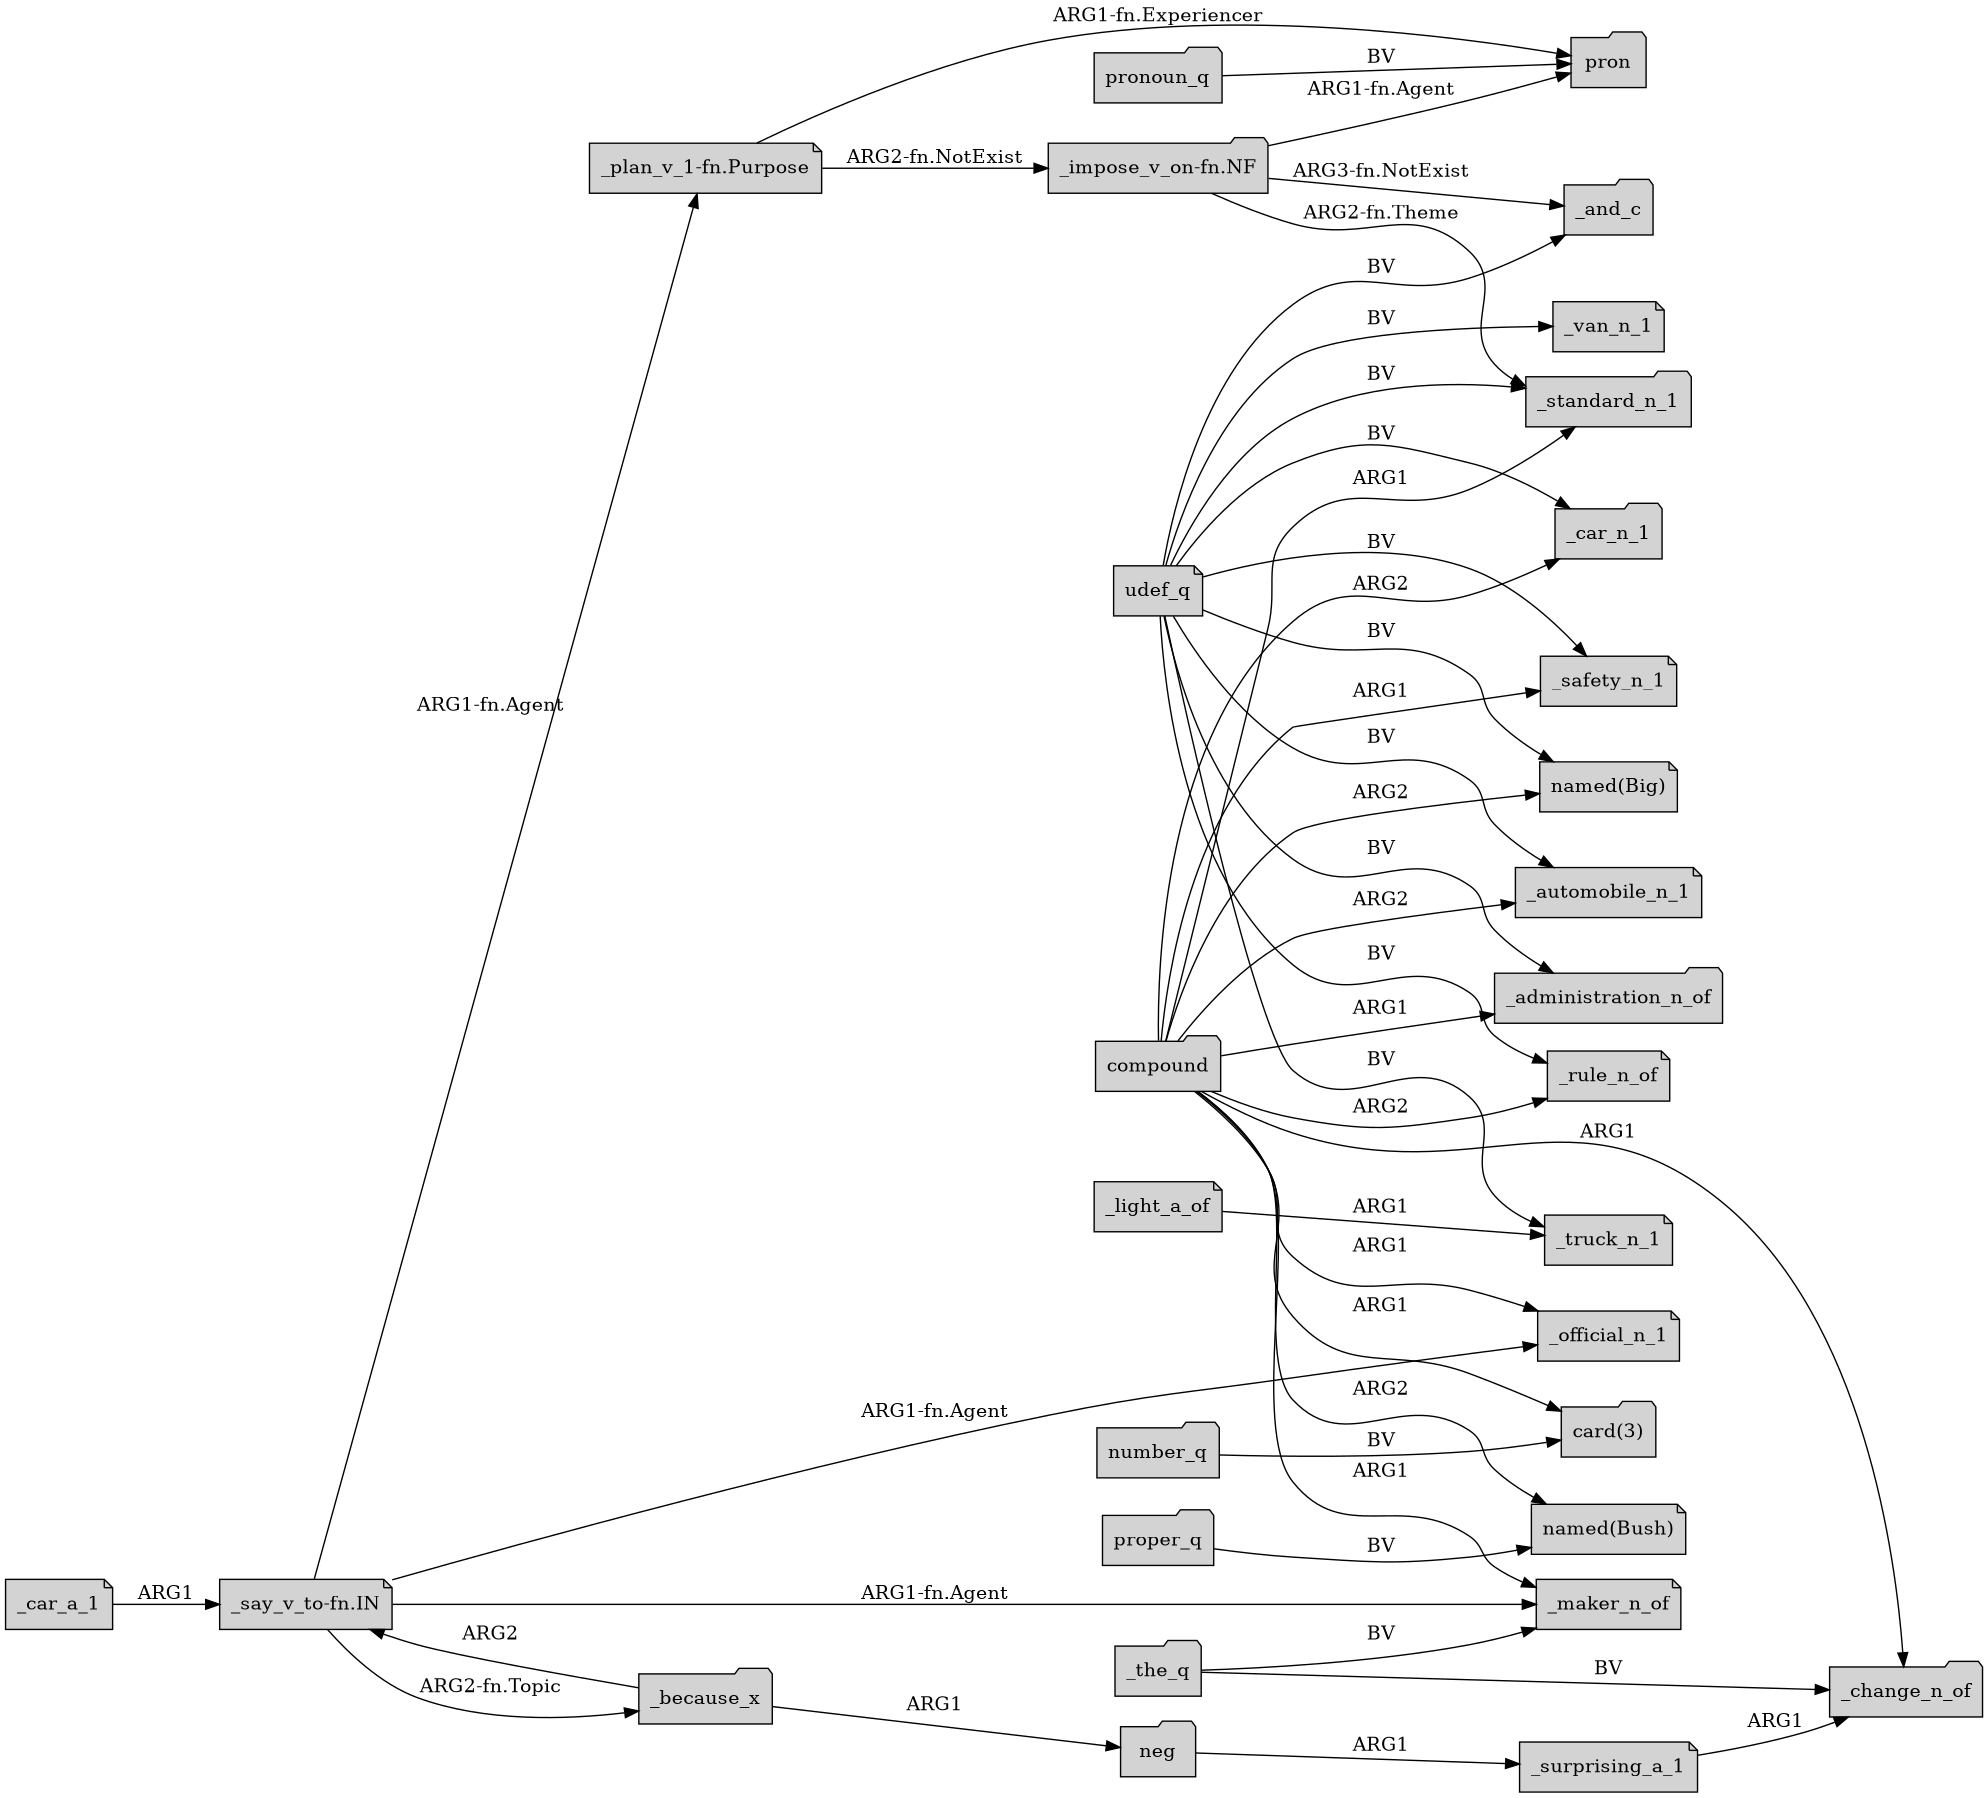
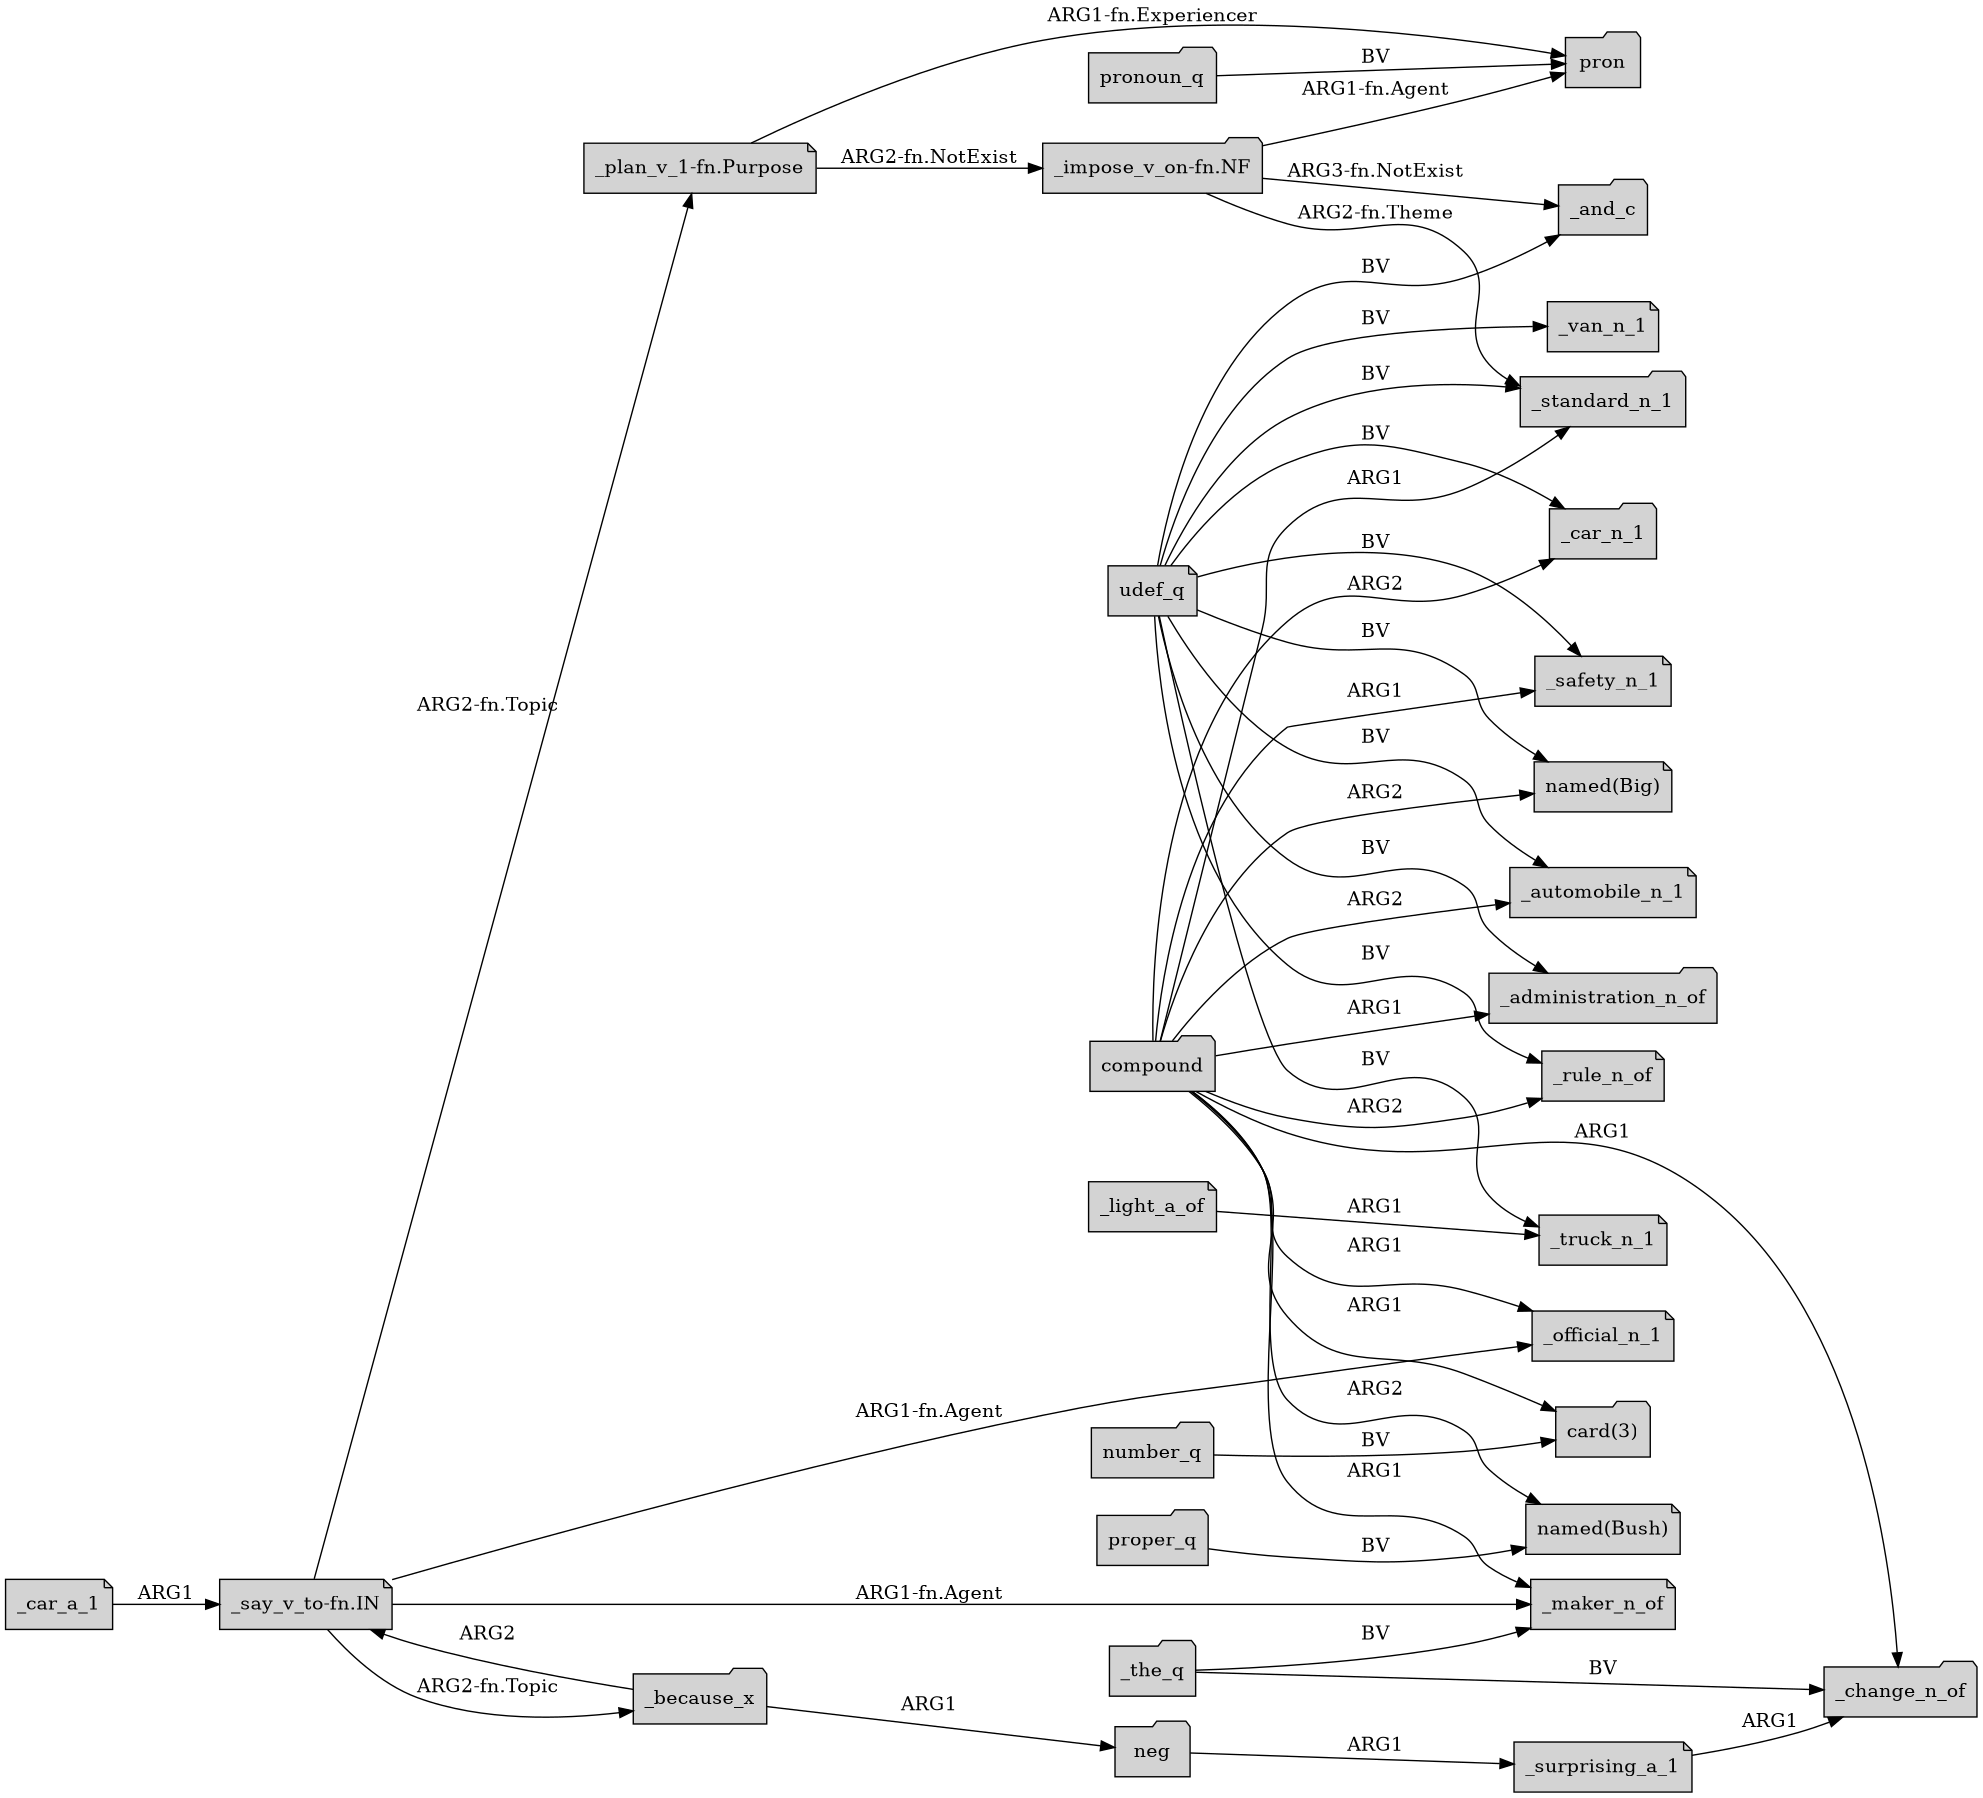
(491, 706) -> (488, 706)
